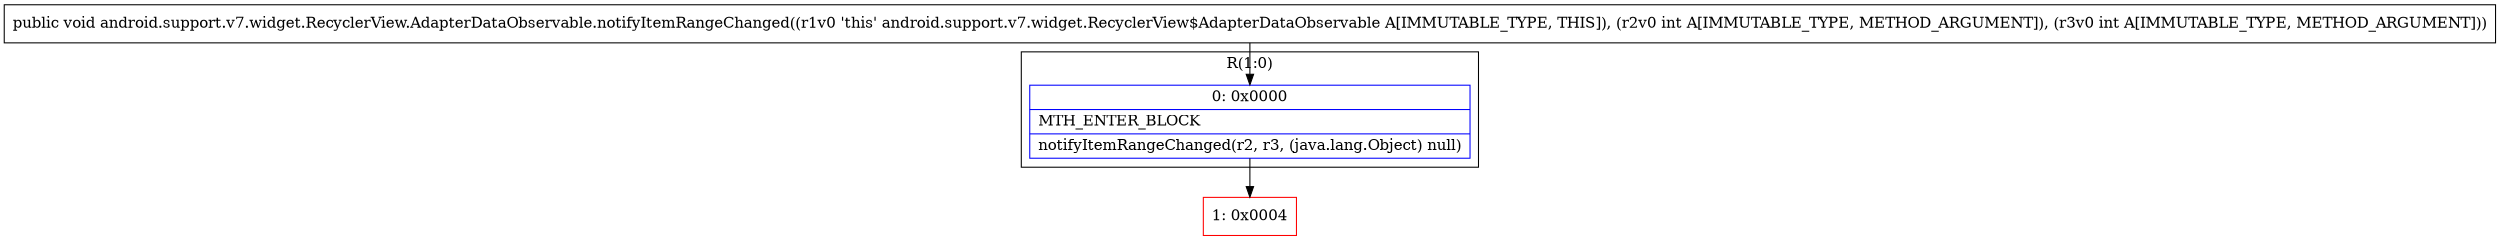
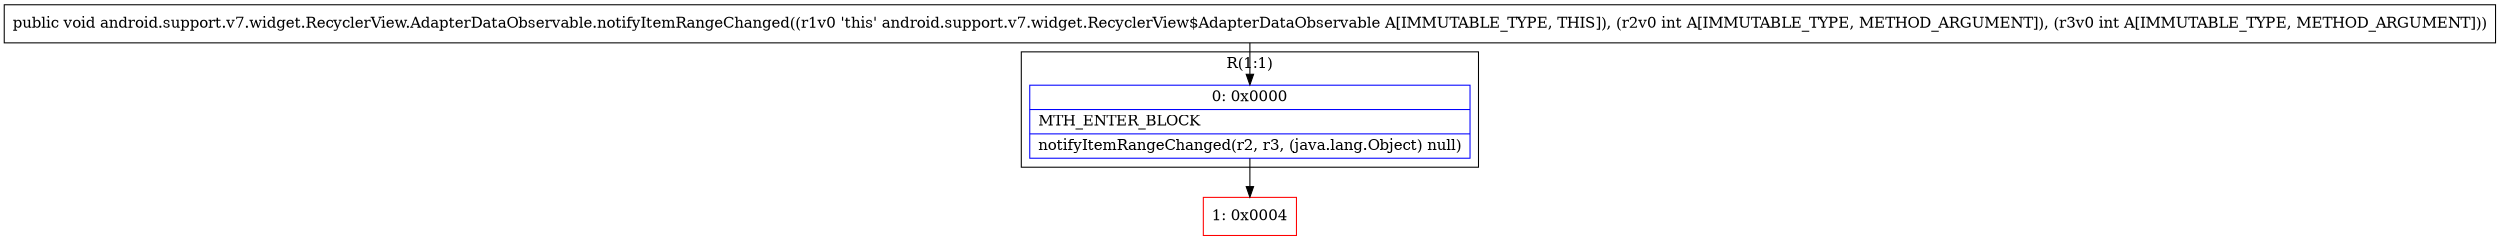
(1250, 64) -> (1250, 64)
